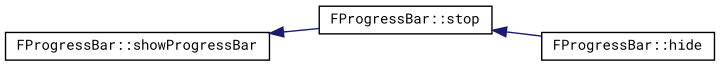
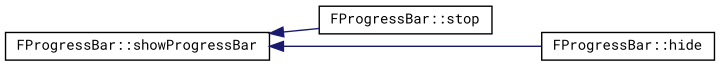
(524, 34) -> (412, 46)
